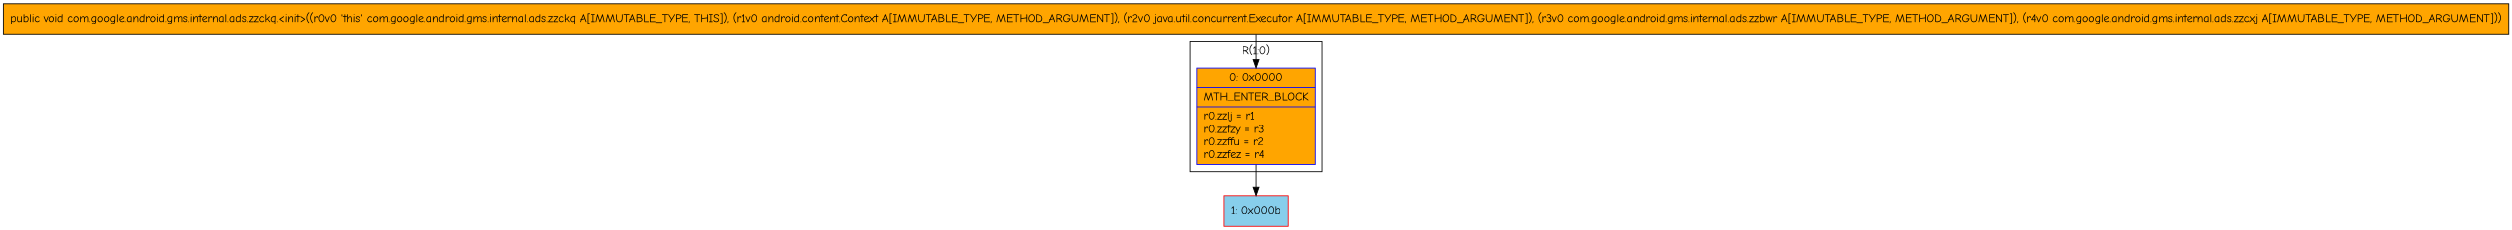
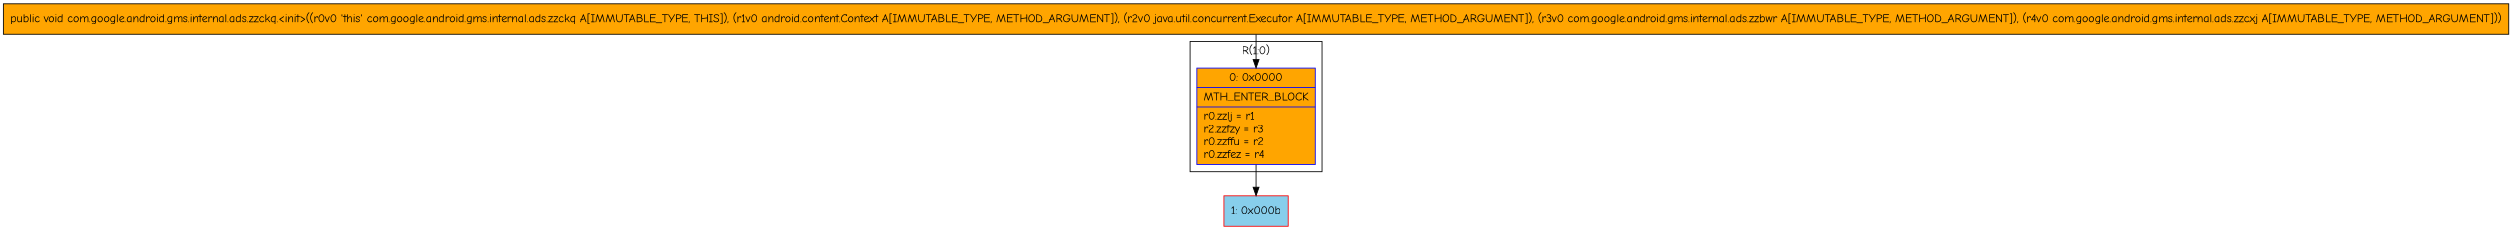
(1234, 129) -> (1234, 129)
